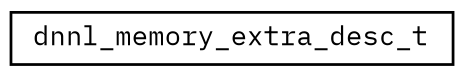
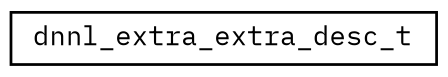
(232, 38) -> (224, 38)
